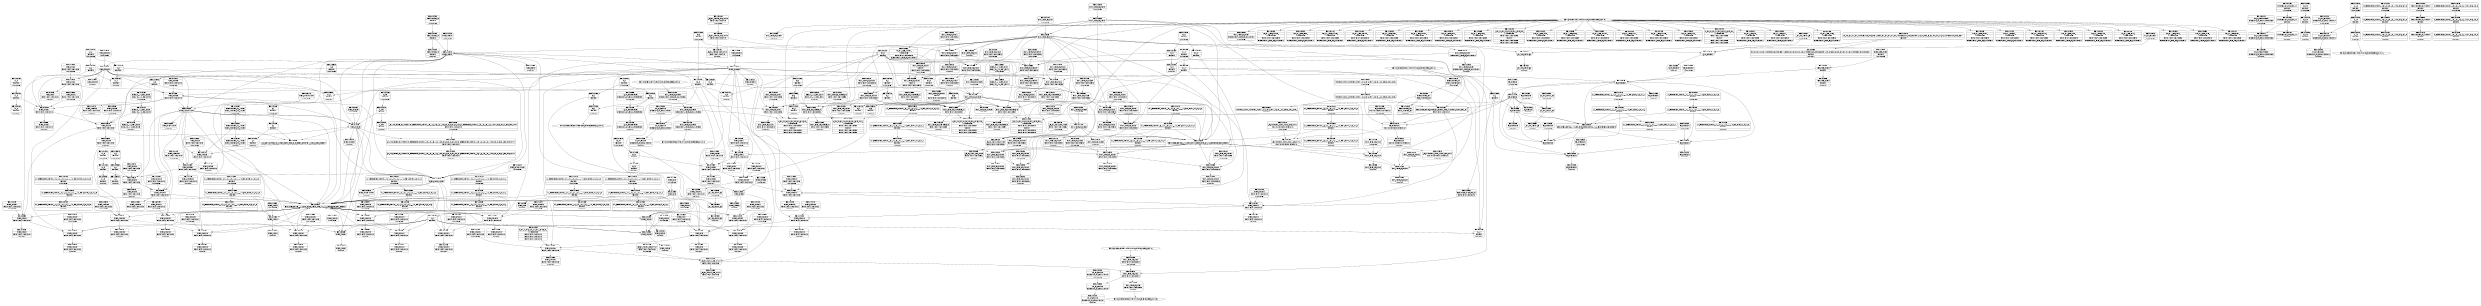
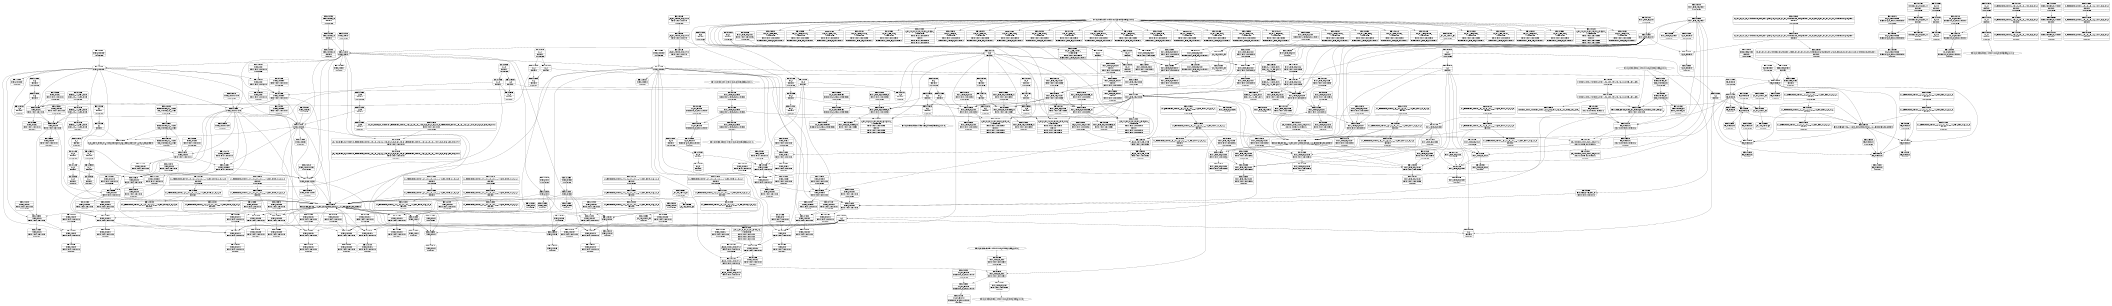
none -> (1794, 20)
none -> (1747, 155)
none -> (570, 233)
